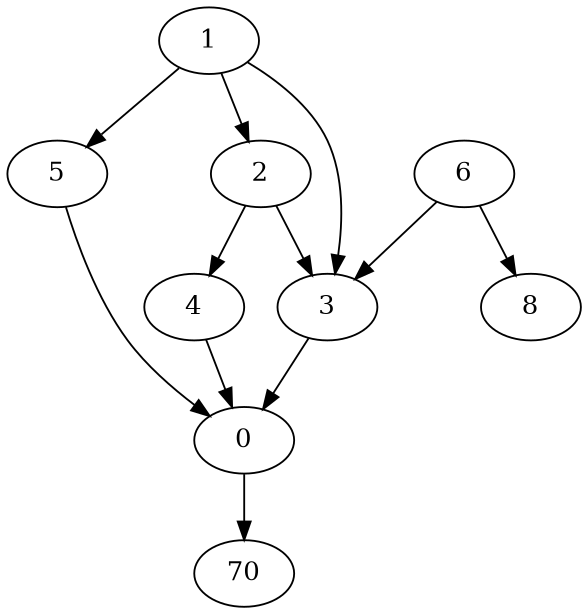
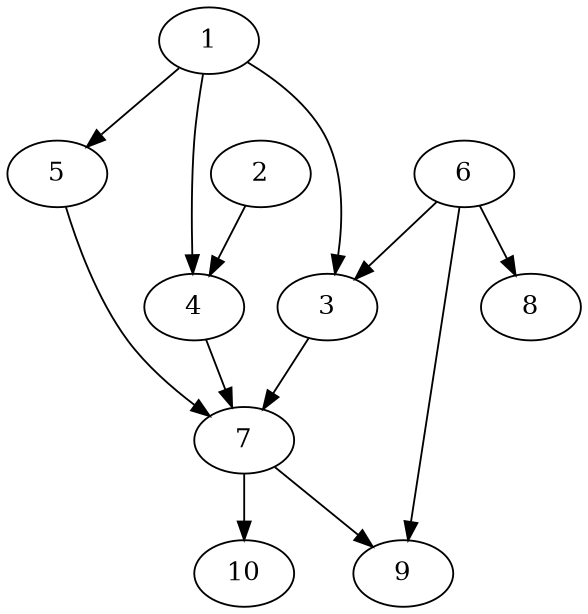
(231, 99) -> (193, 164)
(290, 232) -> none
(244, 440) -> (244, 440)
(244, 574) -> (244, 574)
none -> (403, 574)
